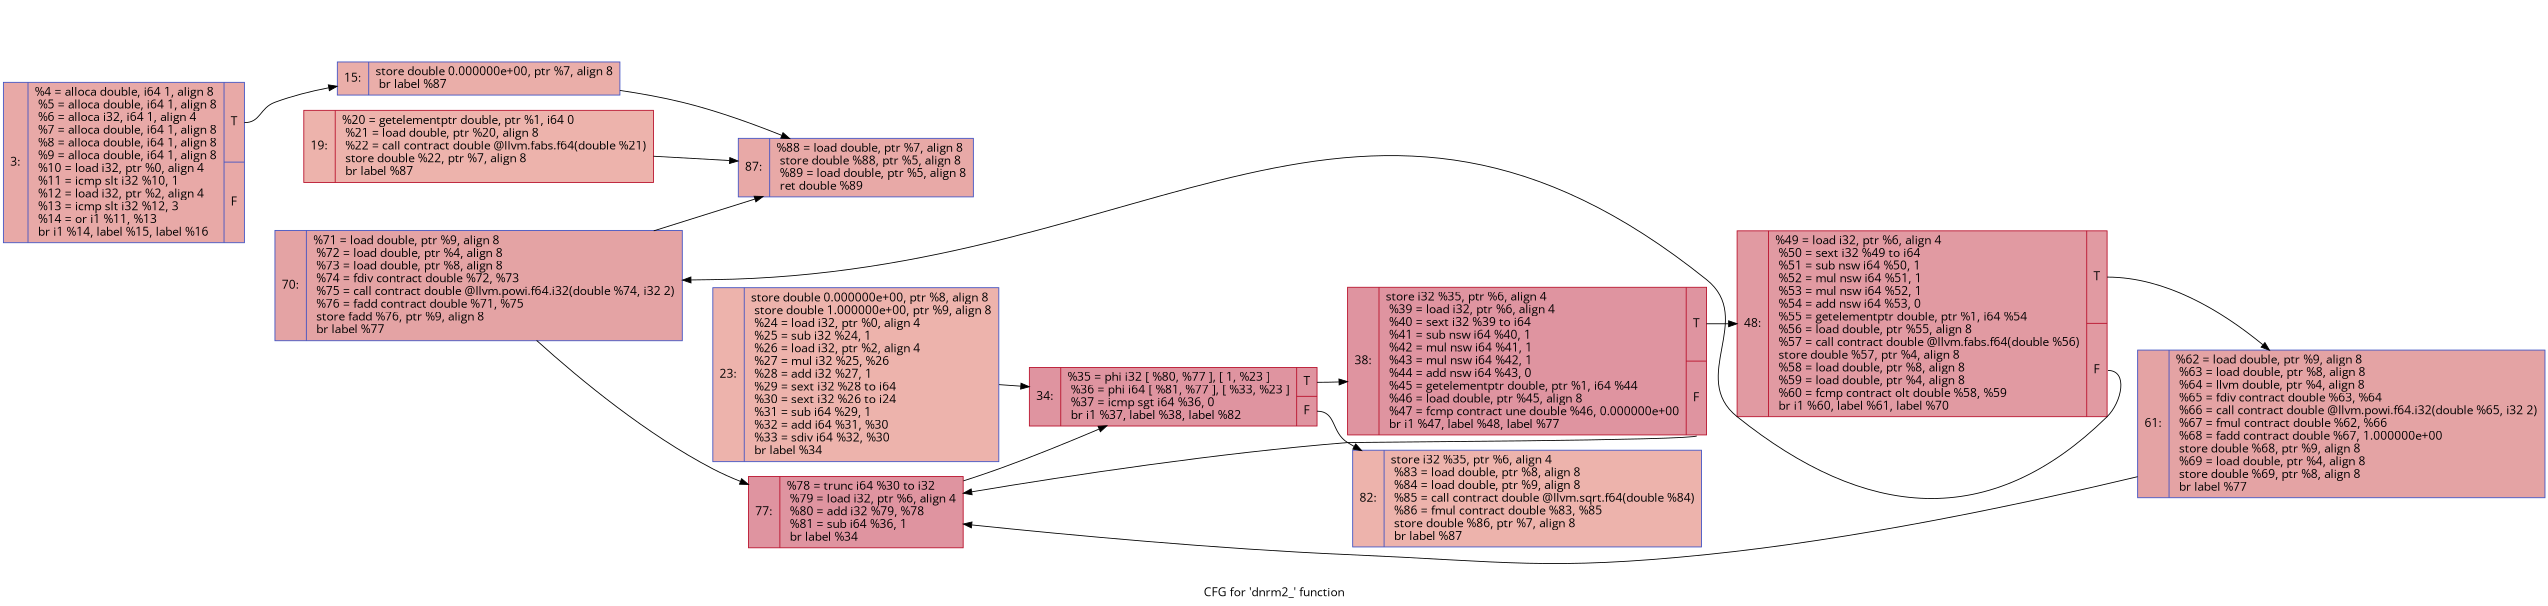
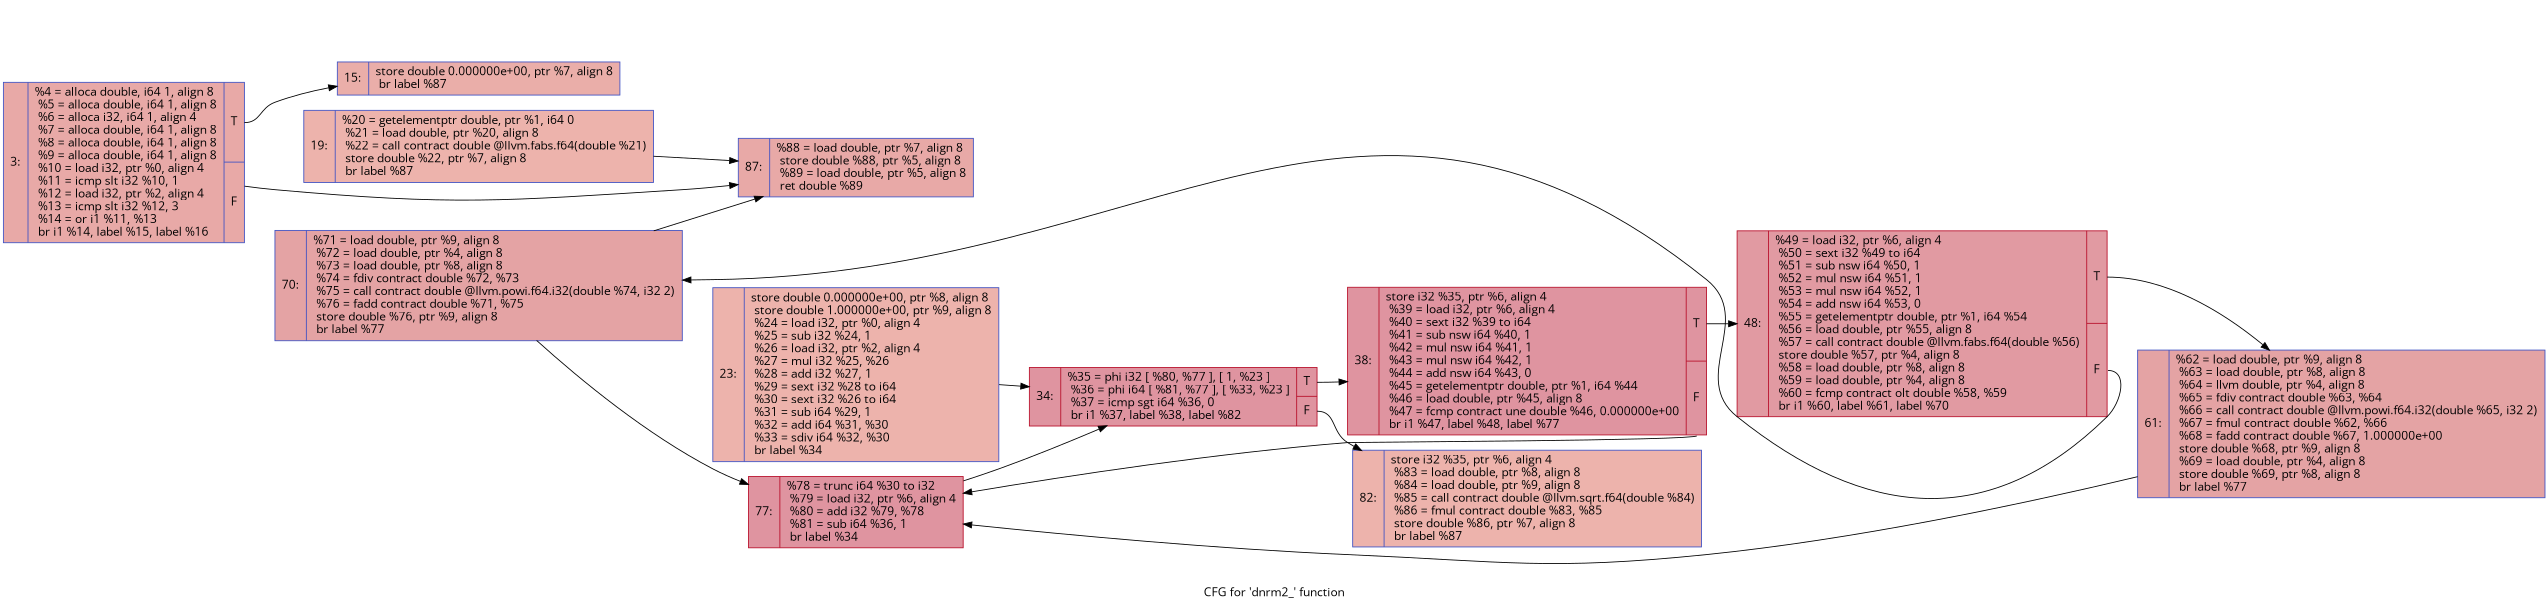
(702, 108) -> (487, 200)
(479, 146) -> (479, 146)
(399, 317) -> (406, 317)
(824, 400) -> (824, 400)
